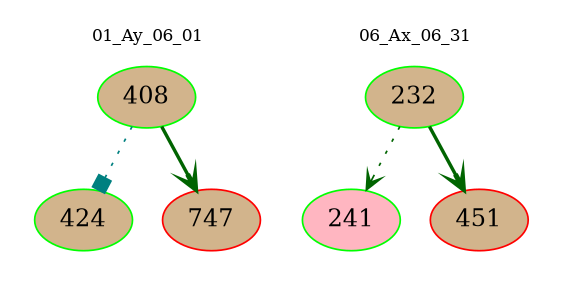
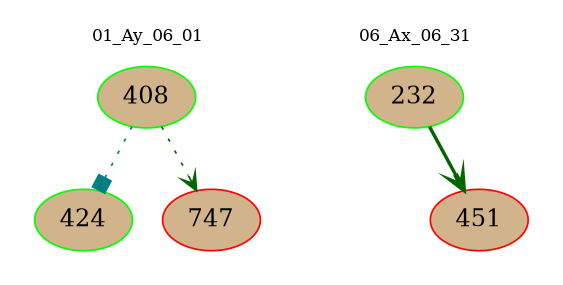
(175, 151) -> (175, 151)
(351, 220) -> none
